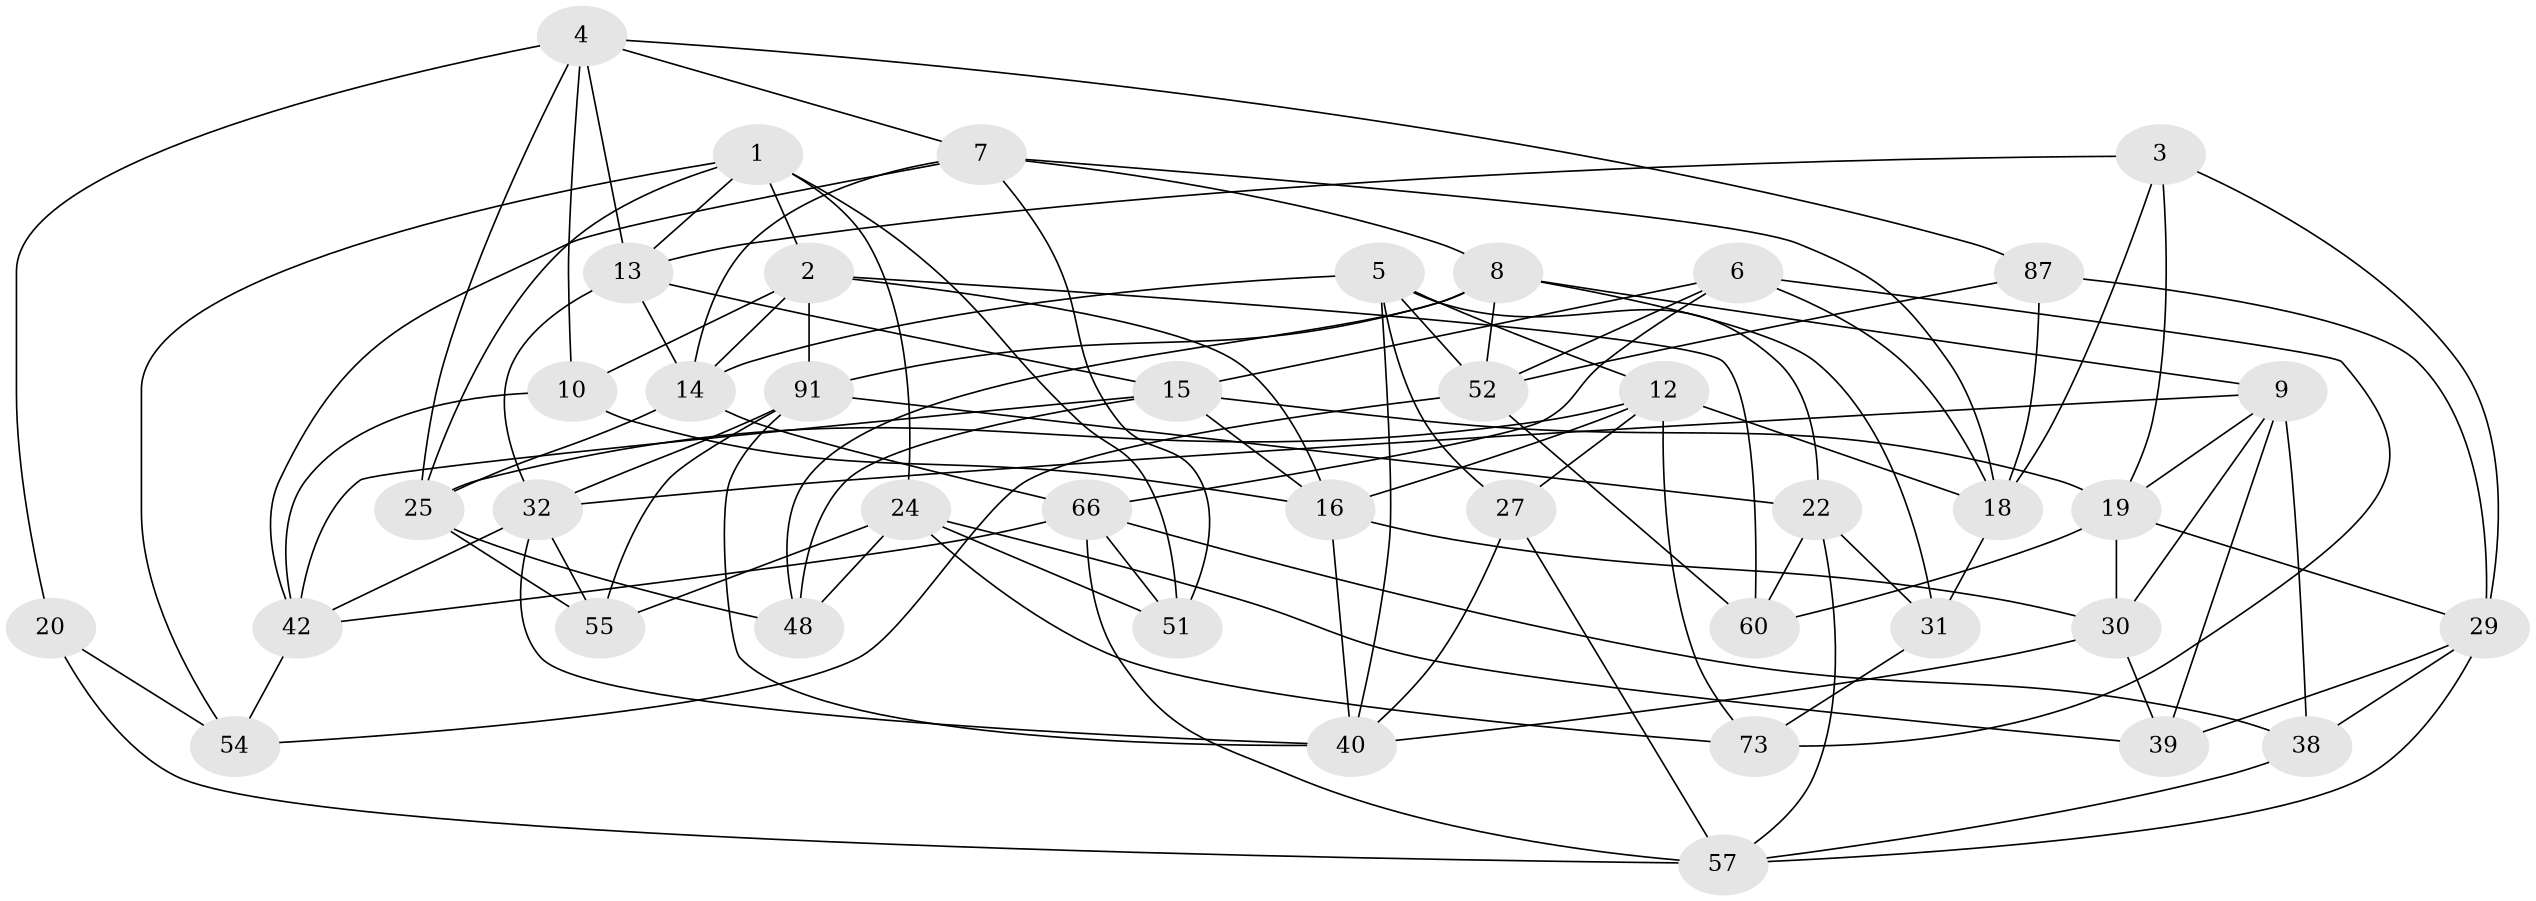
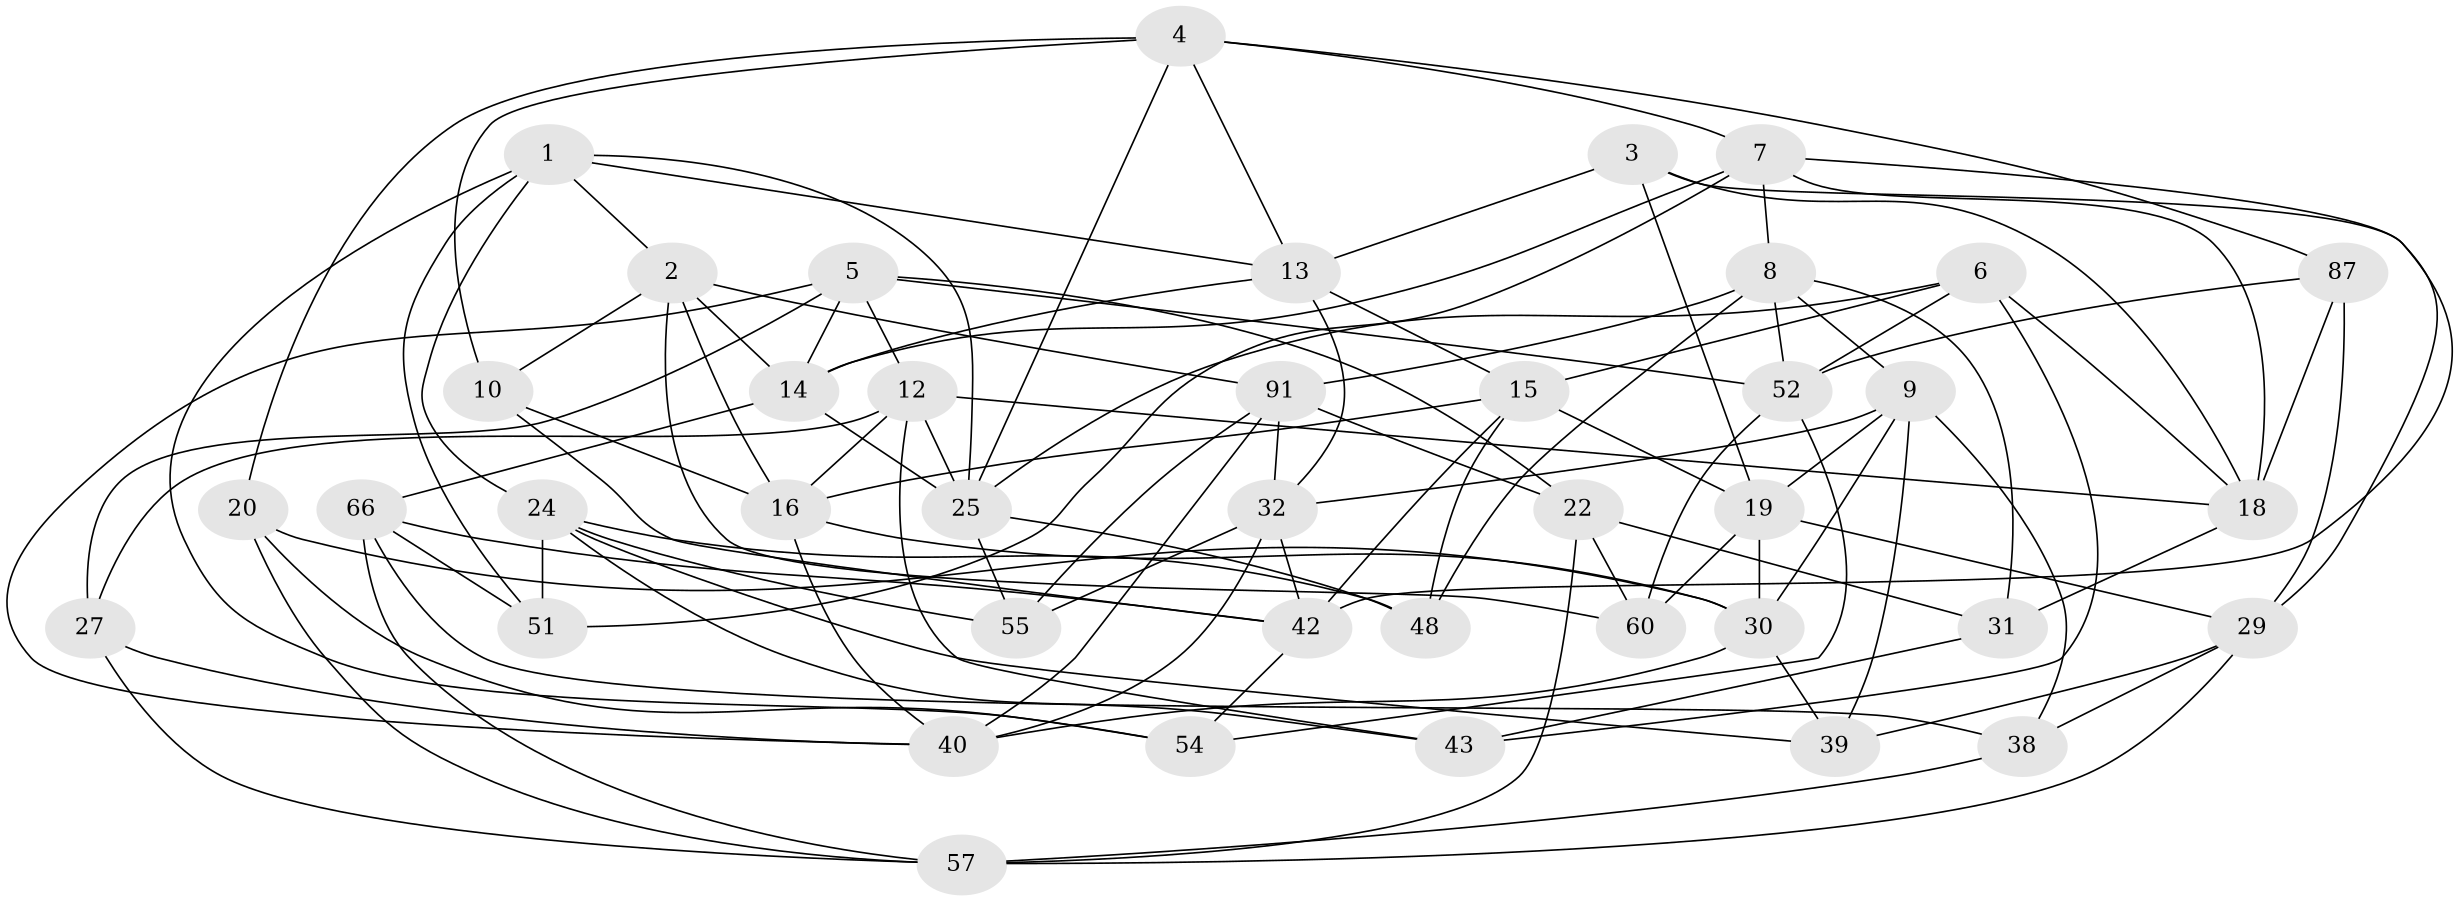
(1347, 465) -> (1474, 316)
none -> (673, 589)
(1755, 747) -> (1460, 747)
